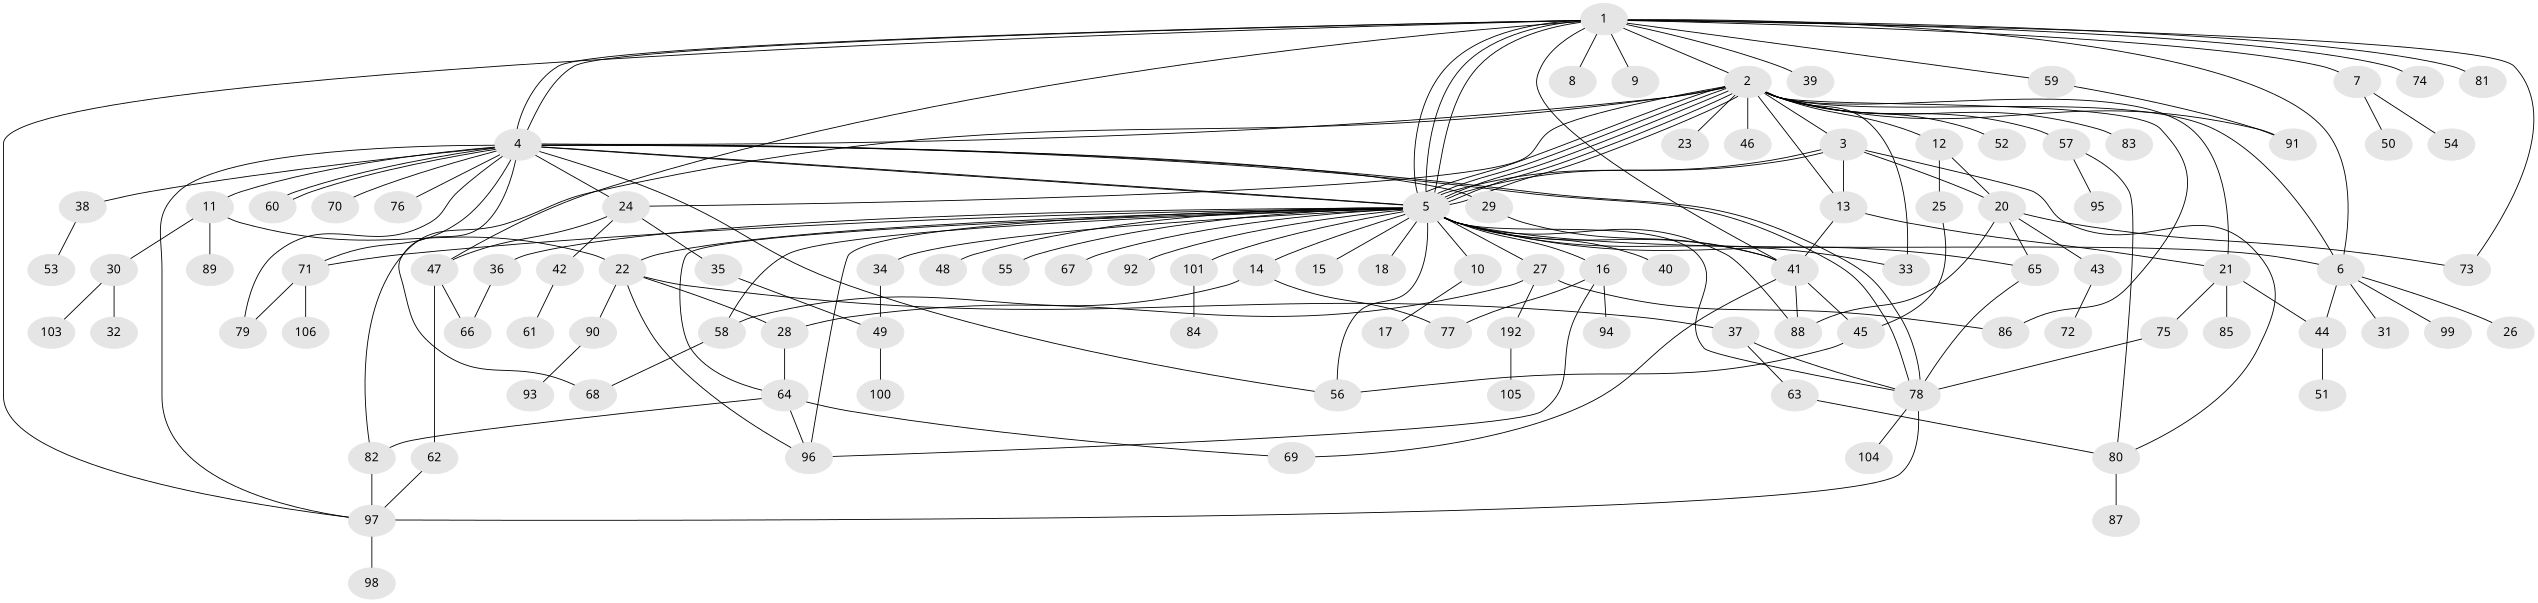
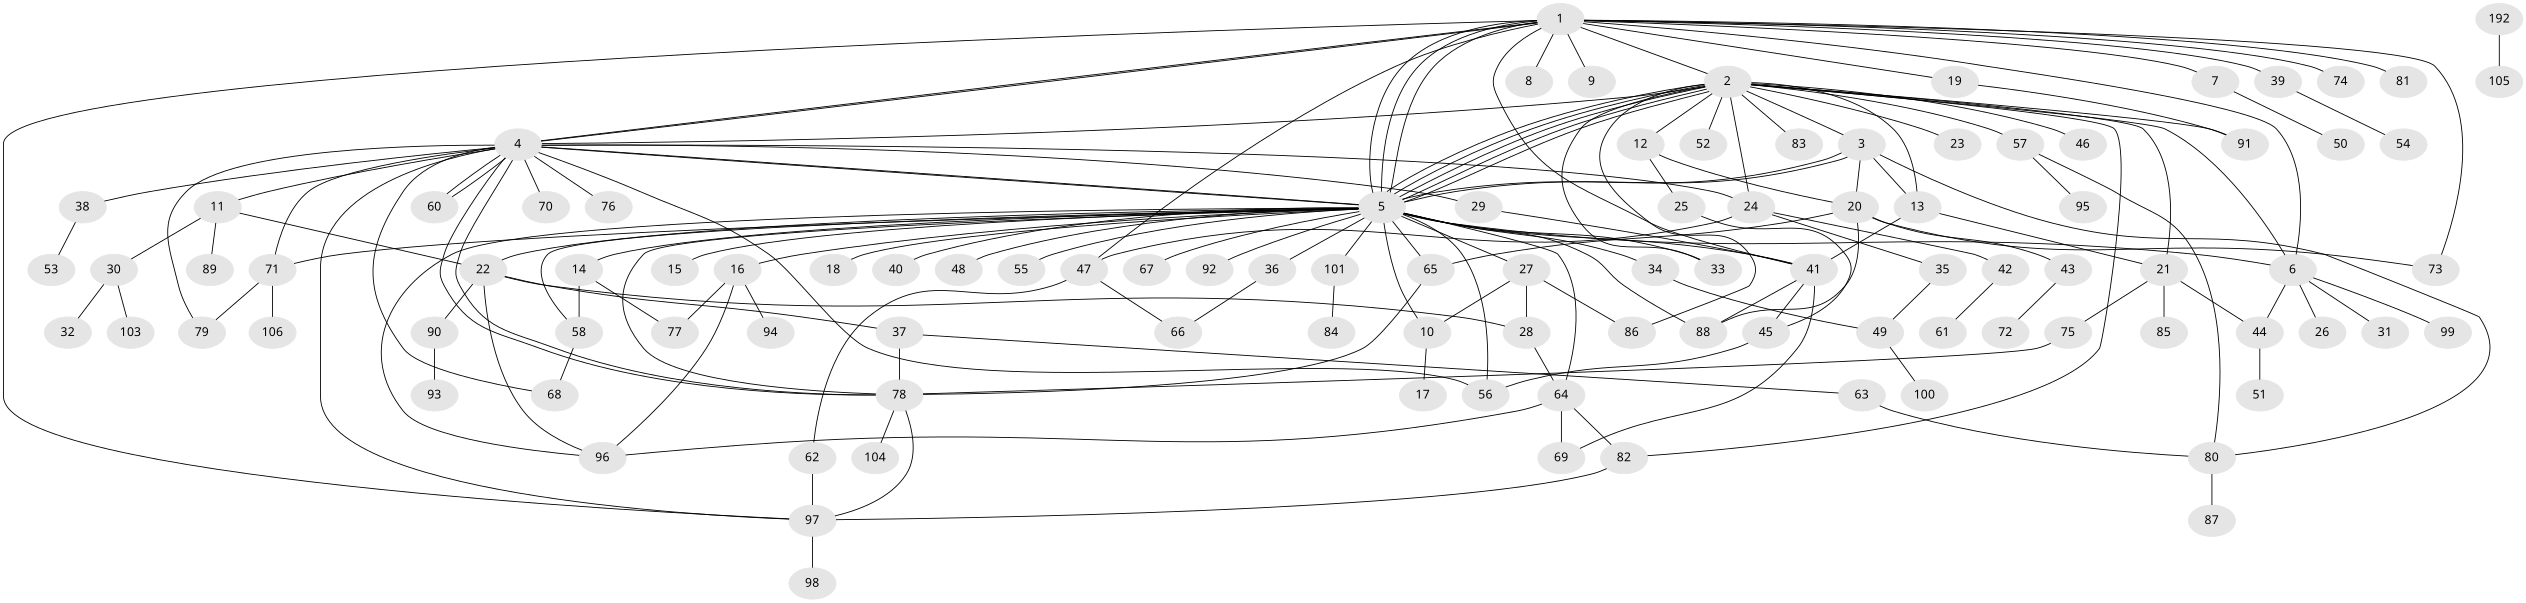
(2052, 82) -> (1955, 82)
(2404, 113) -> (2341, 113)
(1529, 295) -> (1475, 302)
